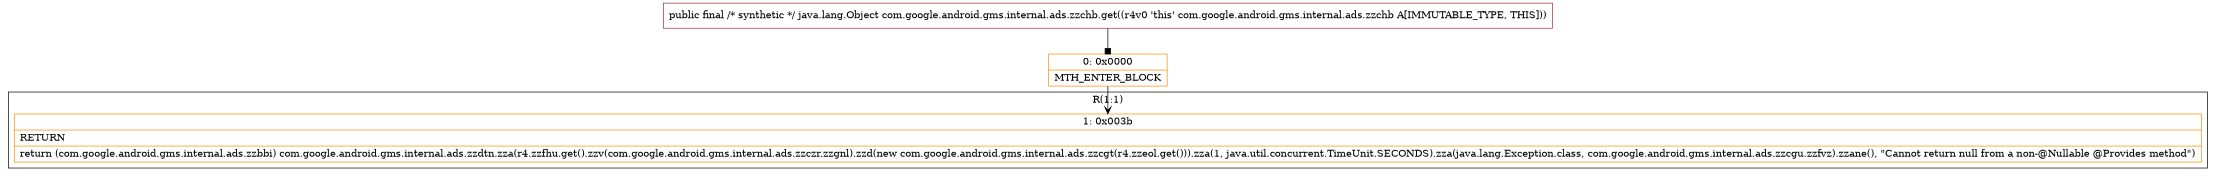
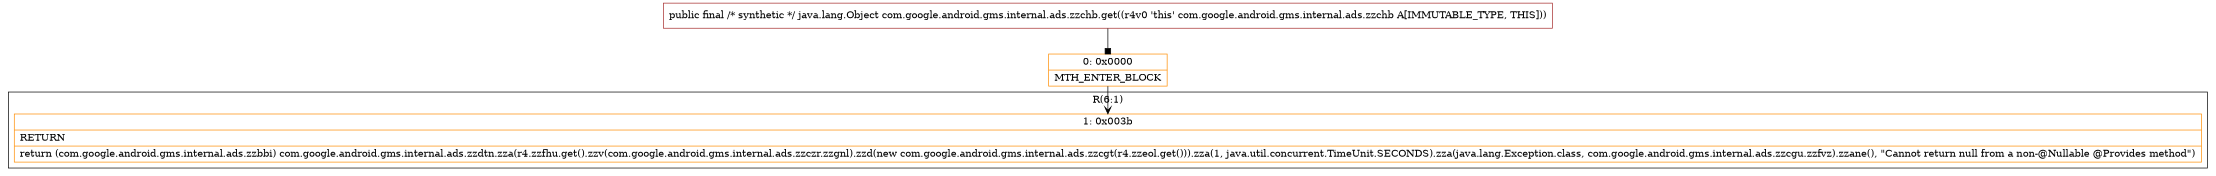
(1108, 100) -> (1108, 100)
